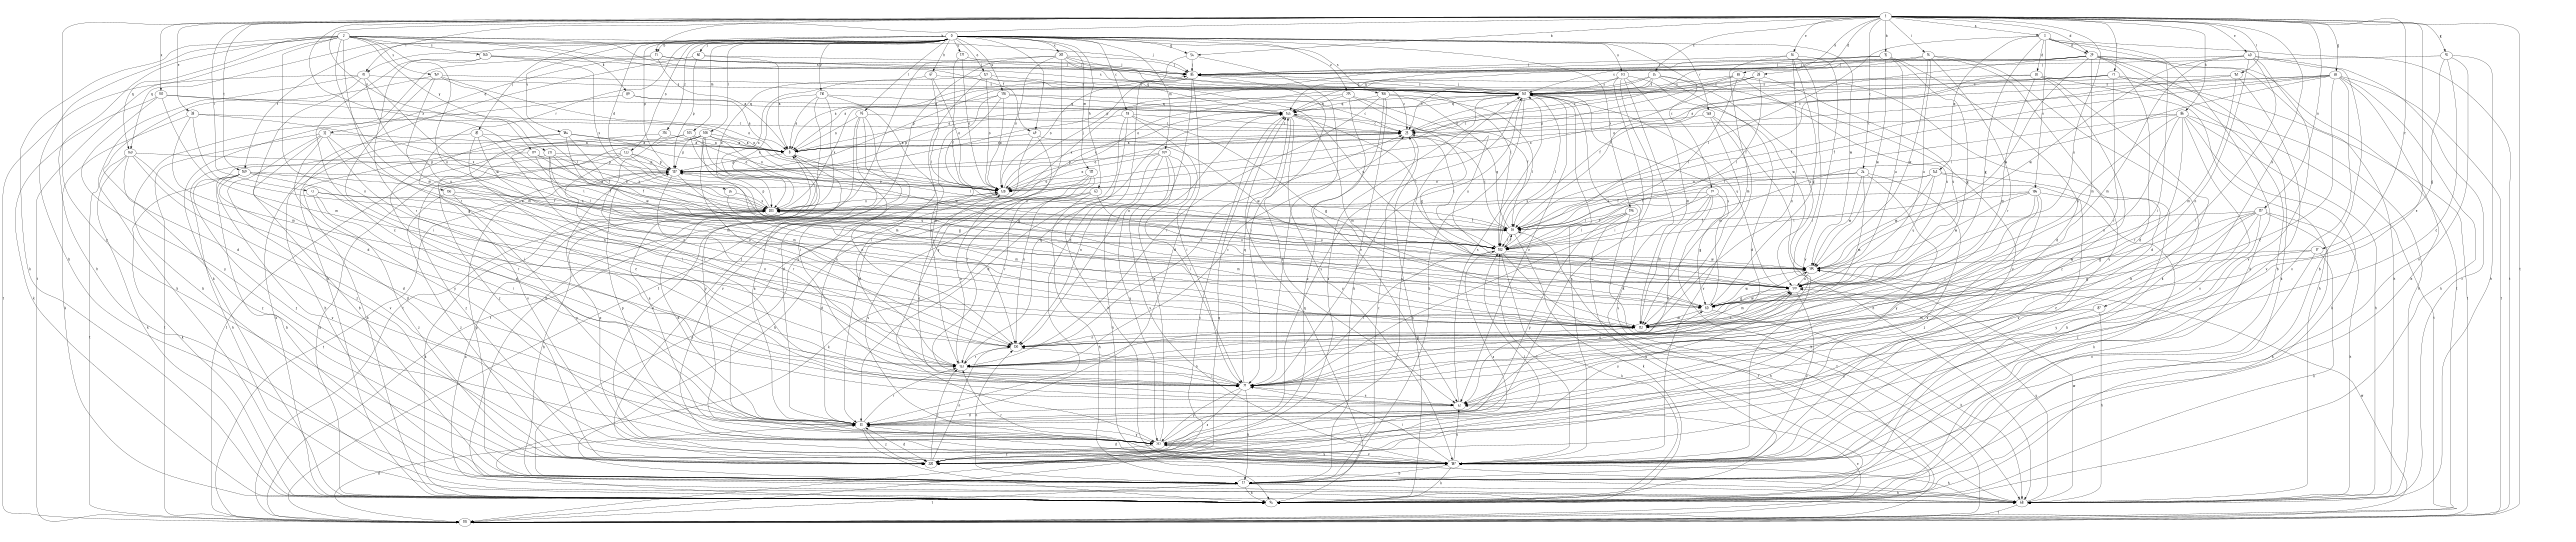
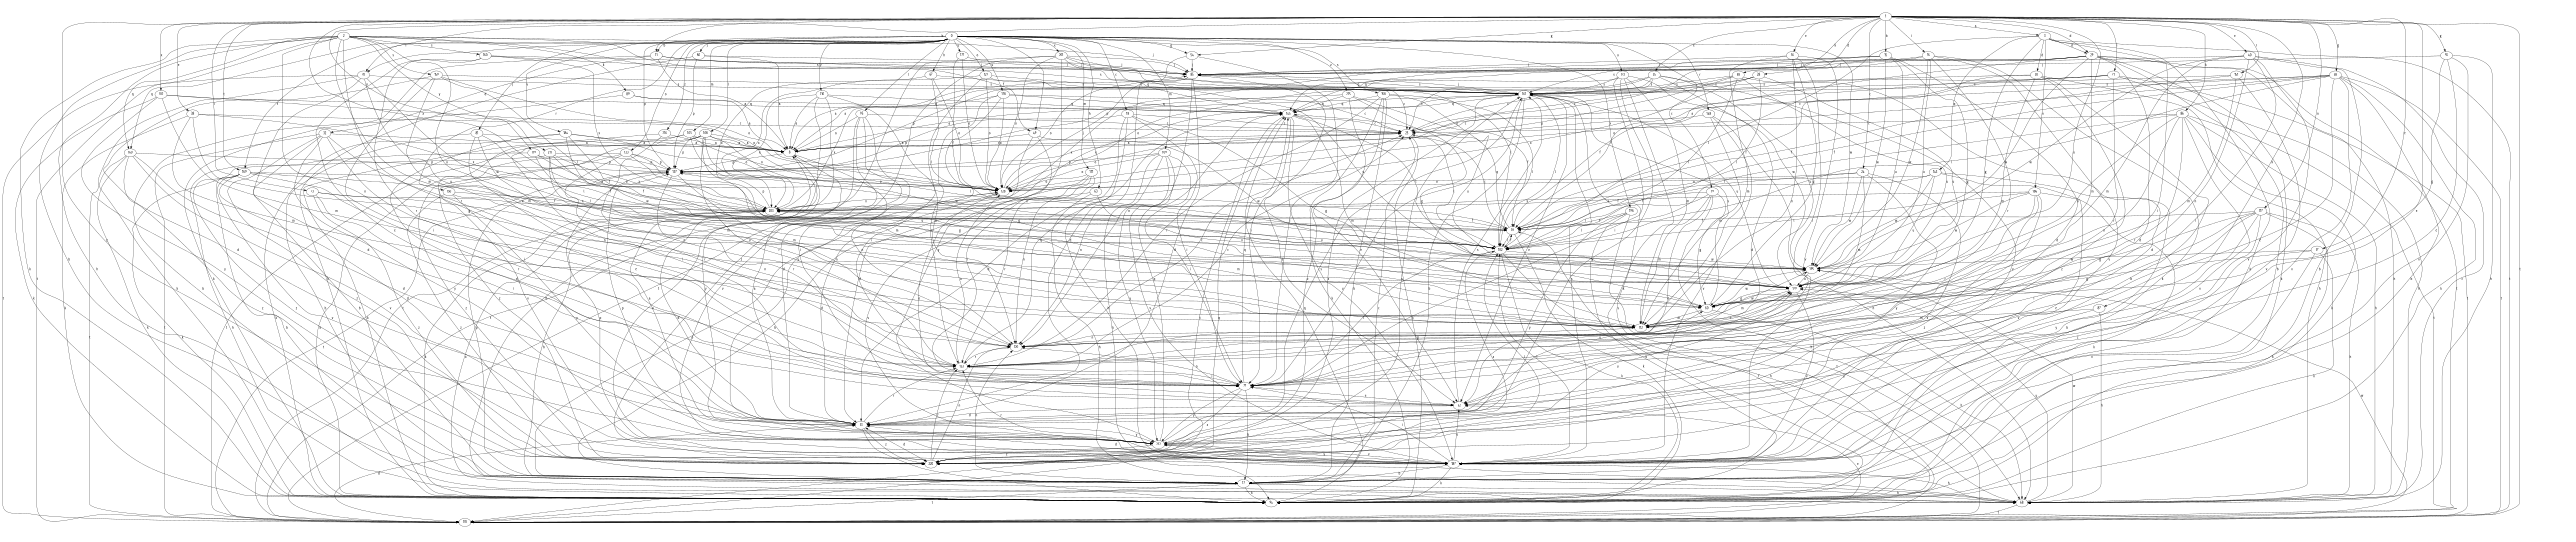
(1552, 36) -> (1552, 36)
(730, 192) -> none
(507, 471) -> (1352, 327)
